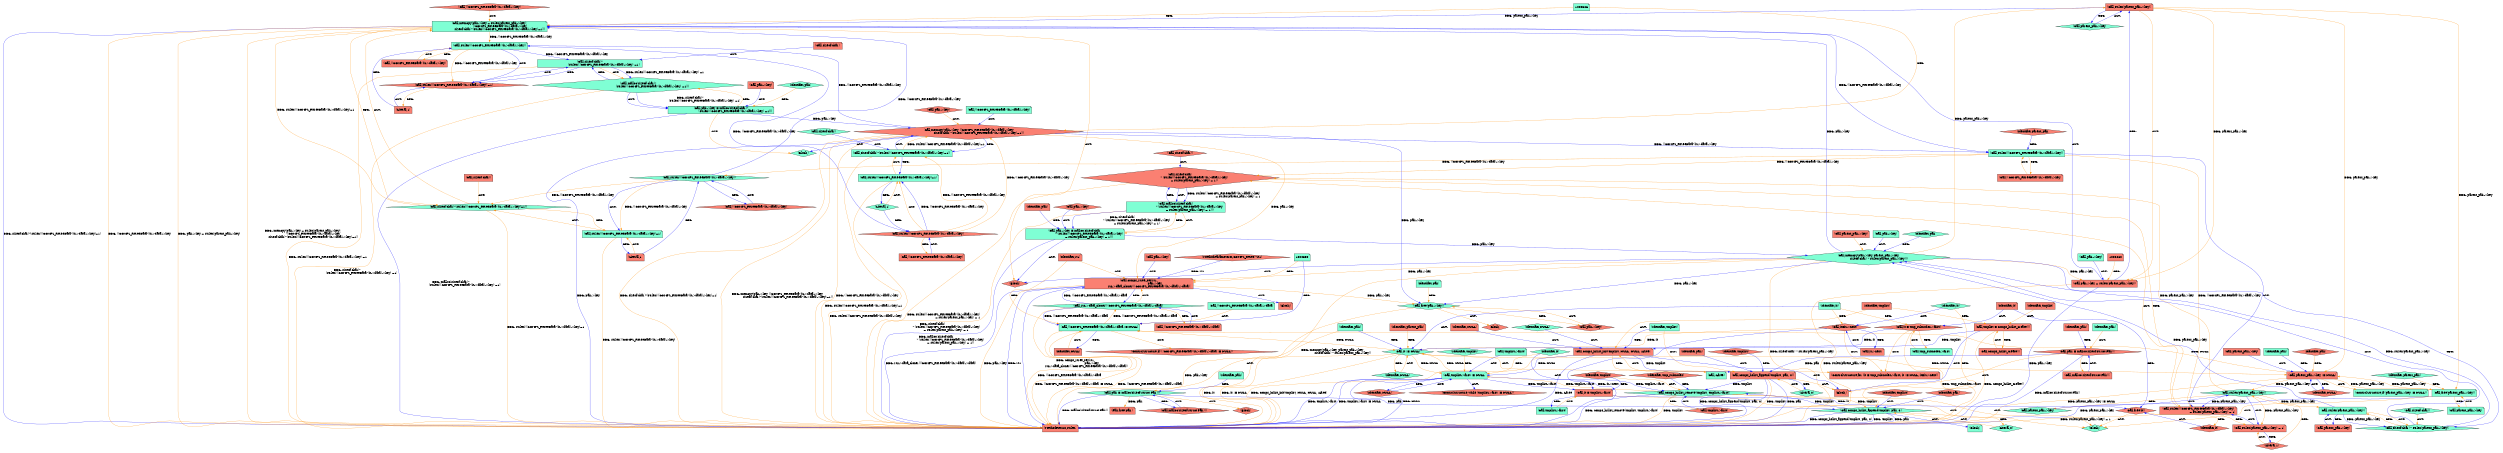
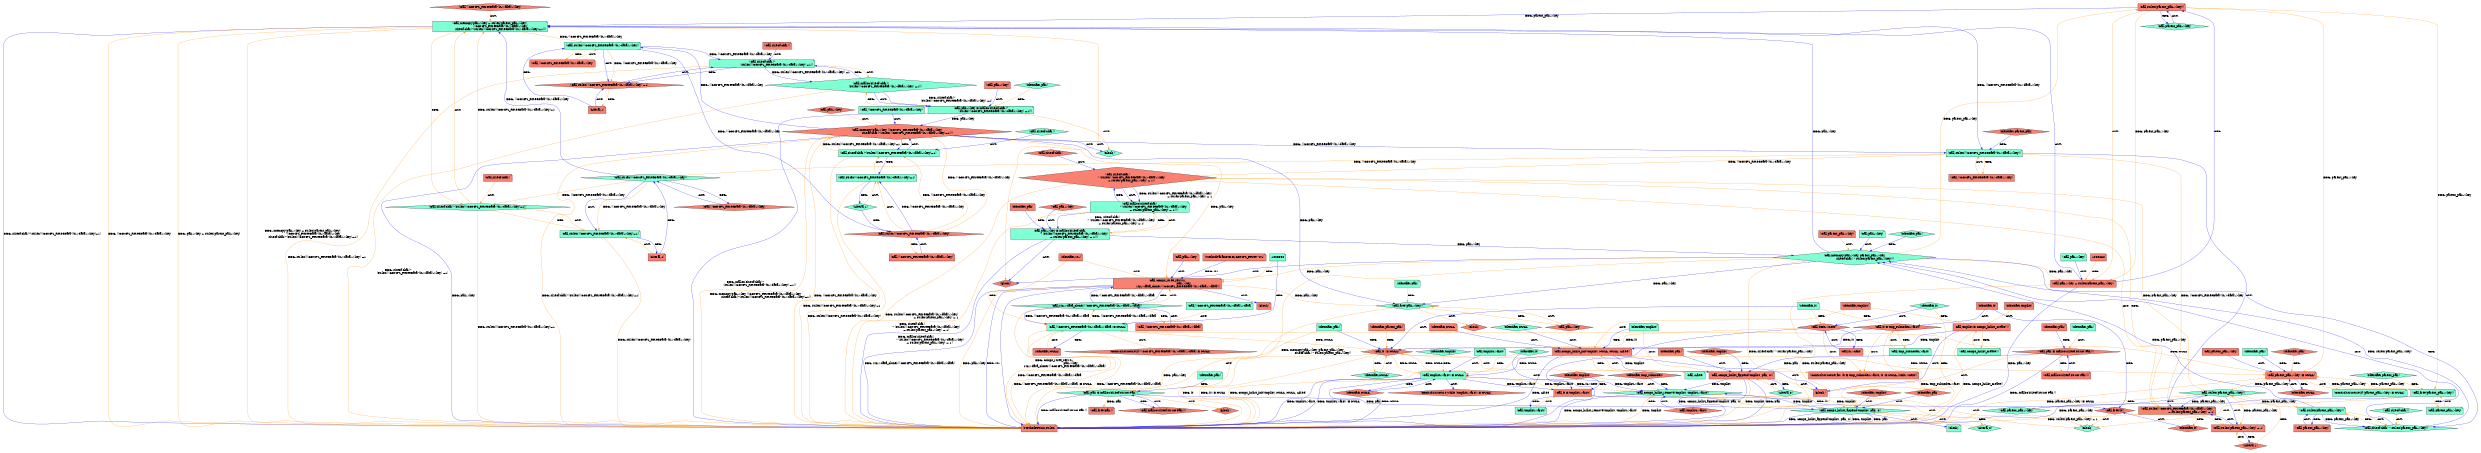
(1582, 7) -> none
(1232, 257) -> (1235, 257)
(1408, 352) -> (1387, 352)
(2000, 352) -> (1979, 352)
(1123, 411) -> (1102, 411)
